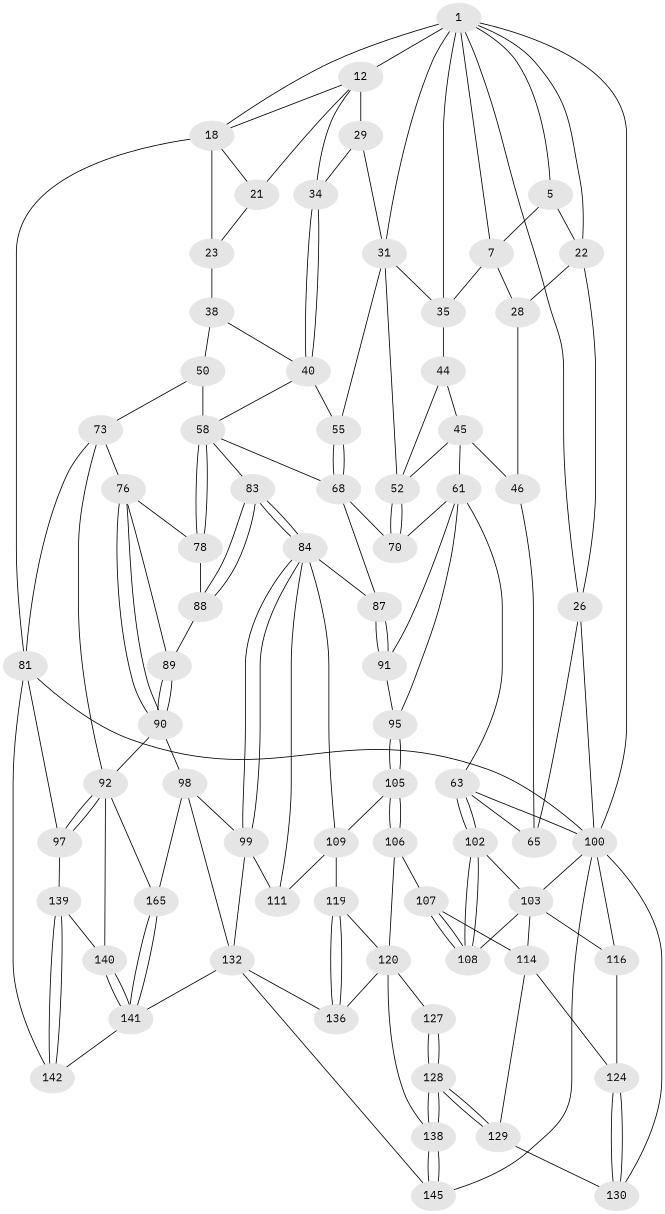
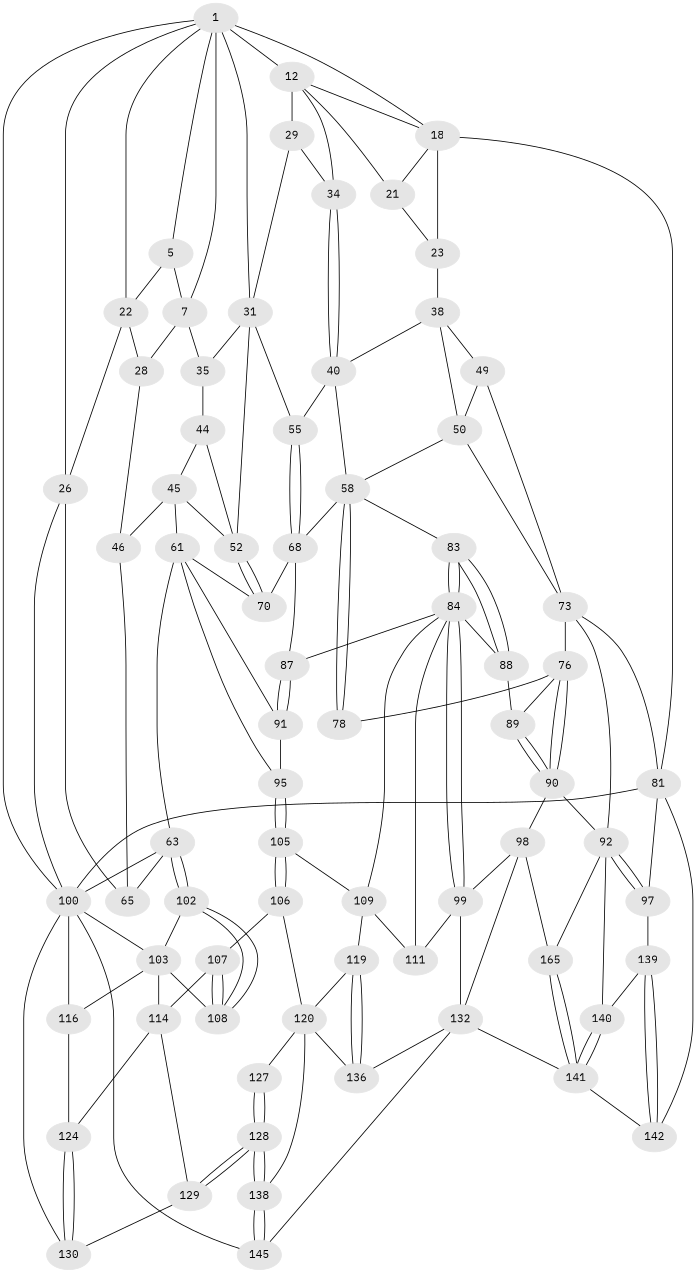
(443, 165) -> none
none -> (483, 371)
(200, 578) -> (480, 636)
